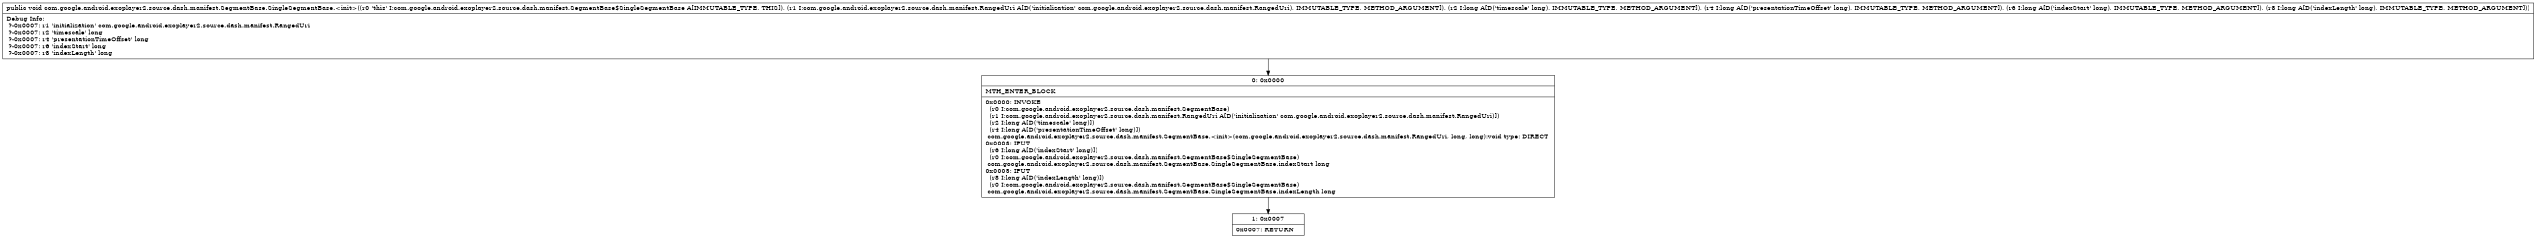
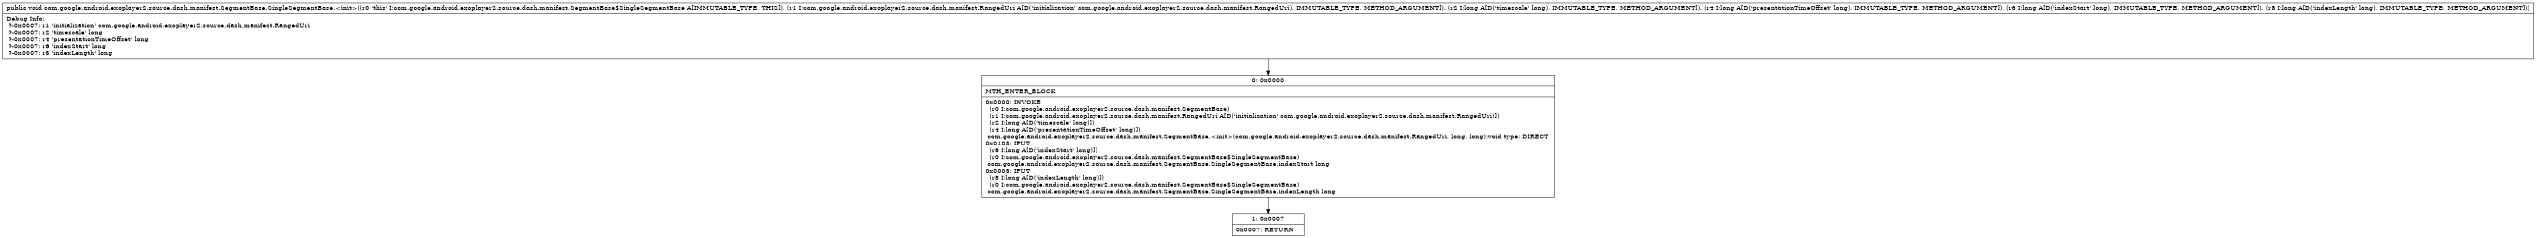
(1010, 143) -> (1010, 143)
